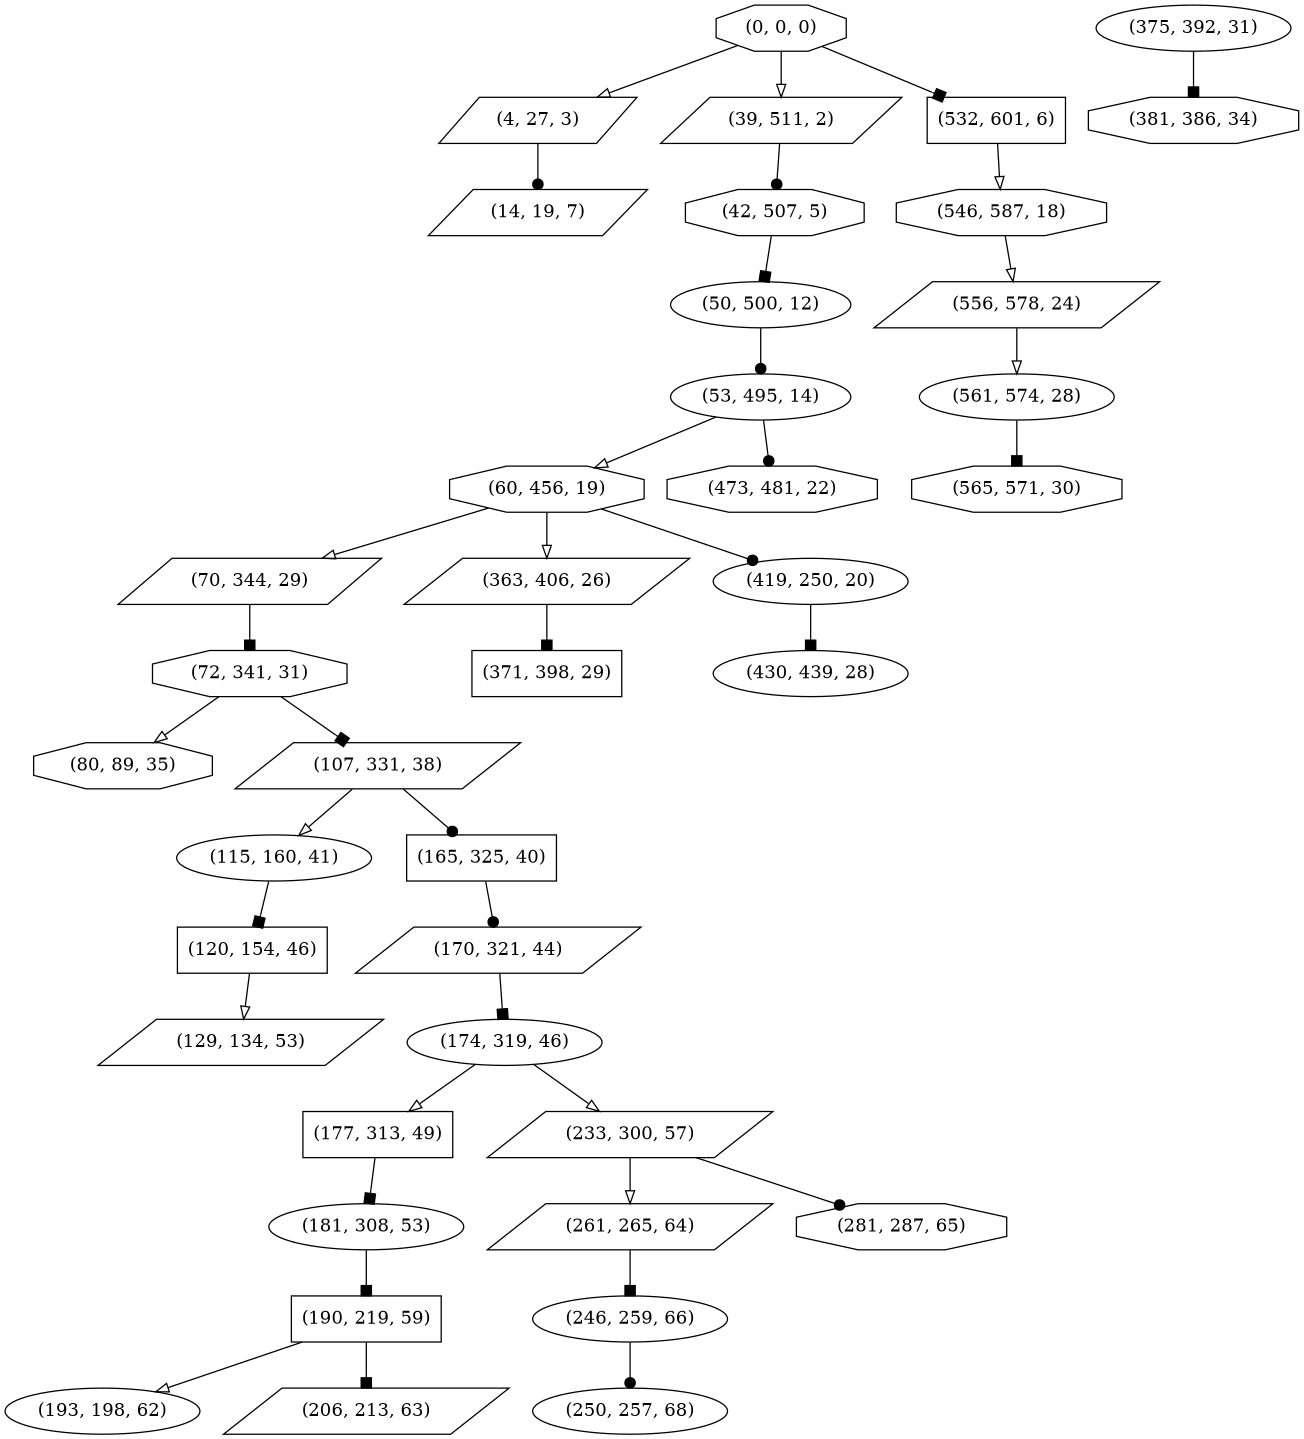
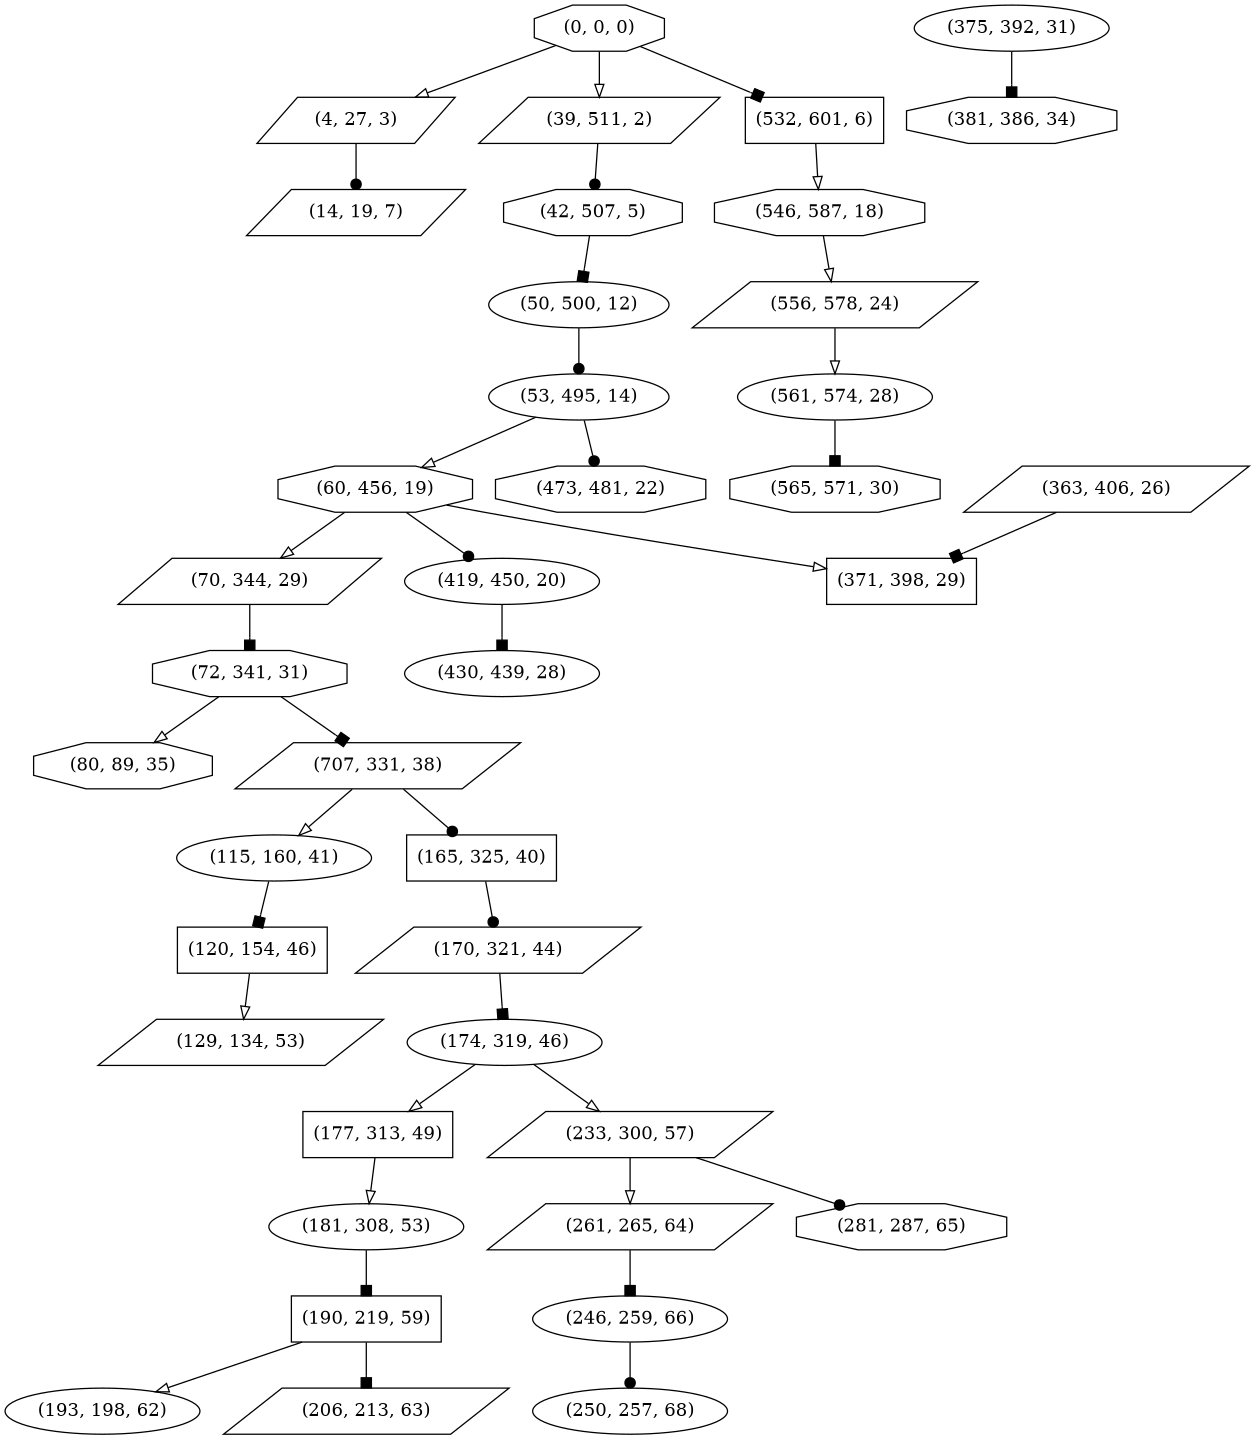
(547, 529) -> (630, 537)
(811, 581) -> (502, 581)
(378, 766) -> (378, 766)
(373, 1174) -> (373, 1174)
